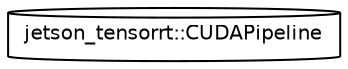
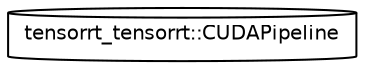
(174, 35) -> (182, 35)
